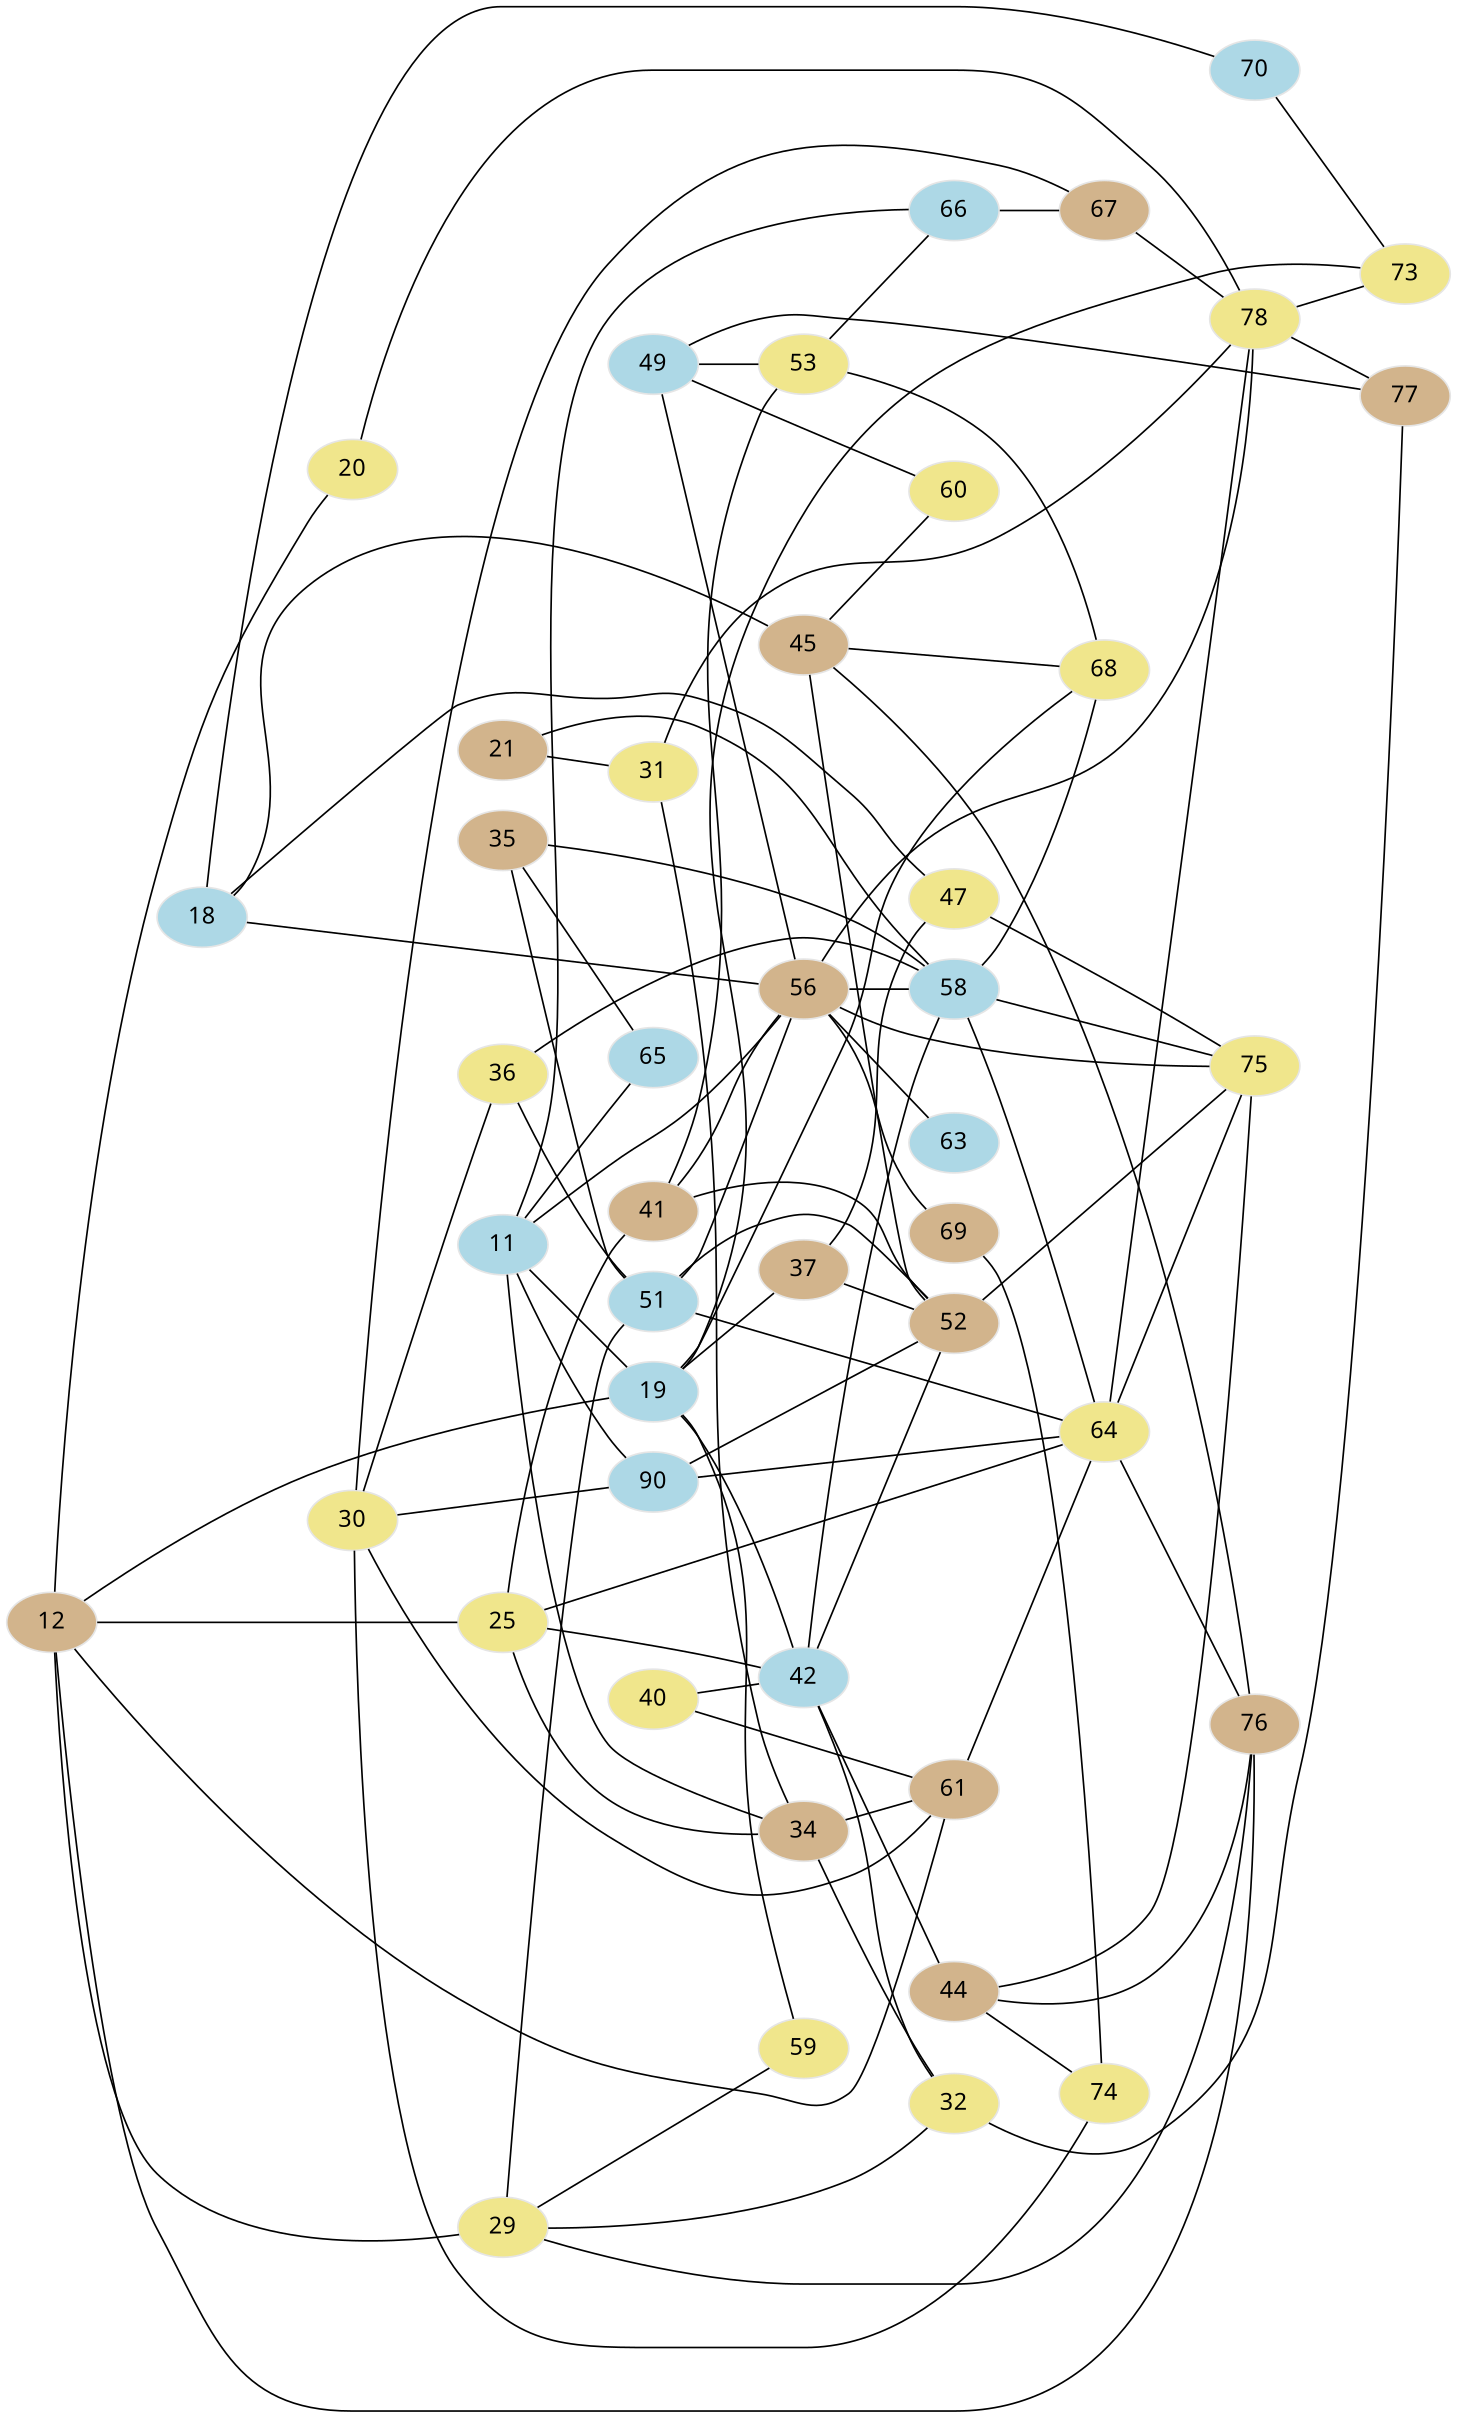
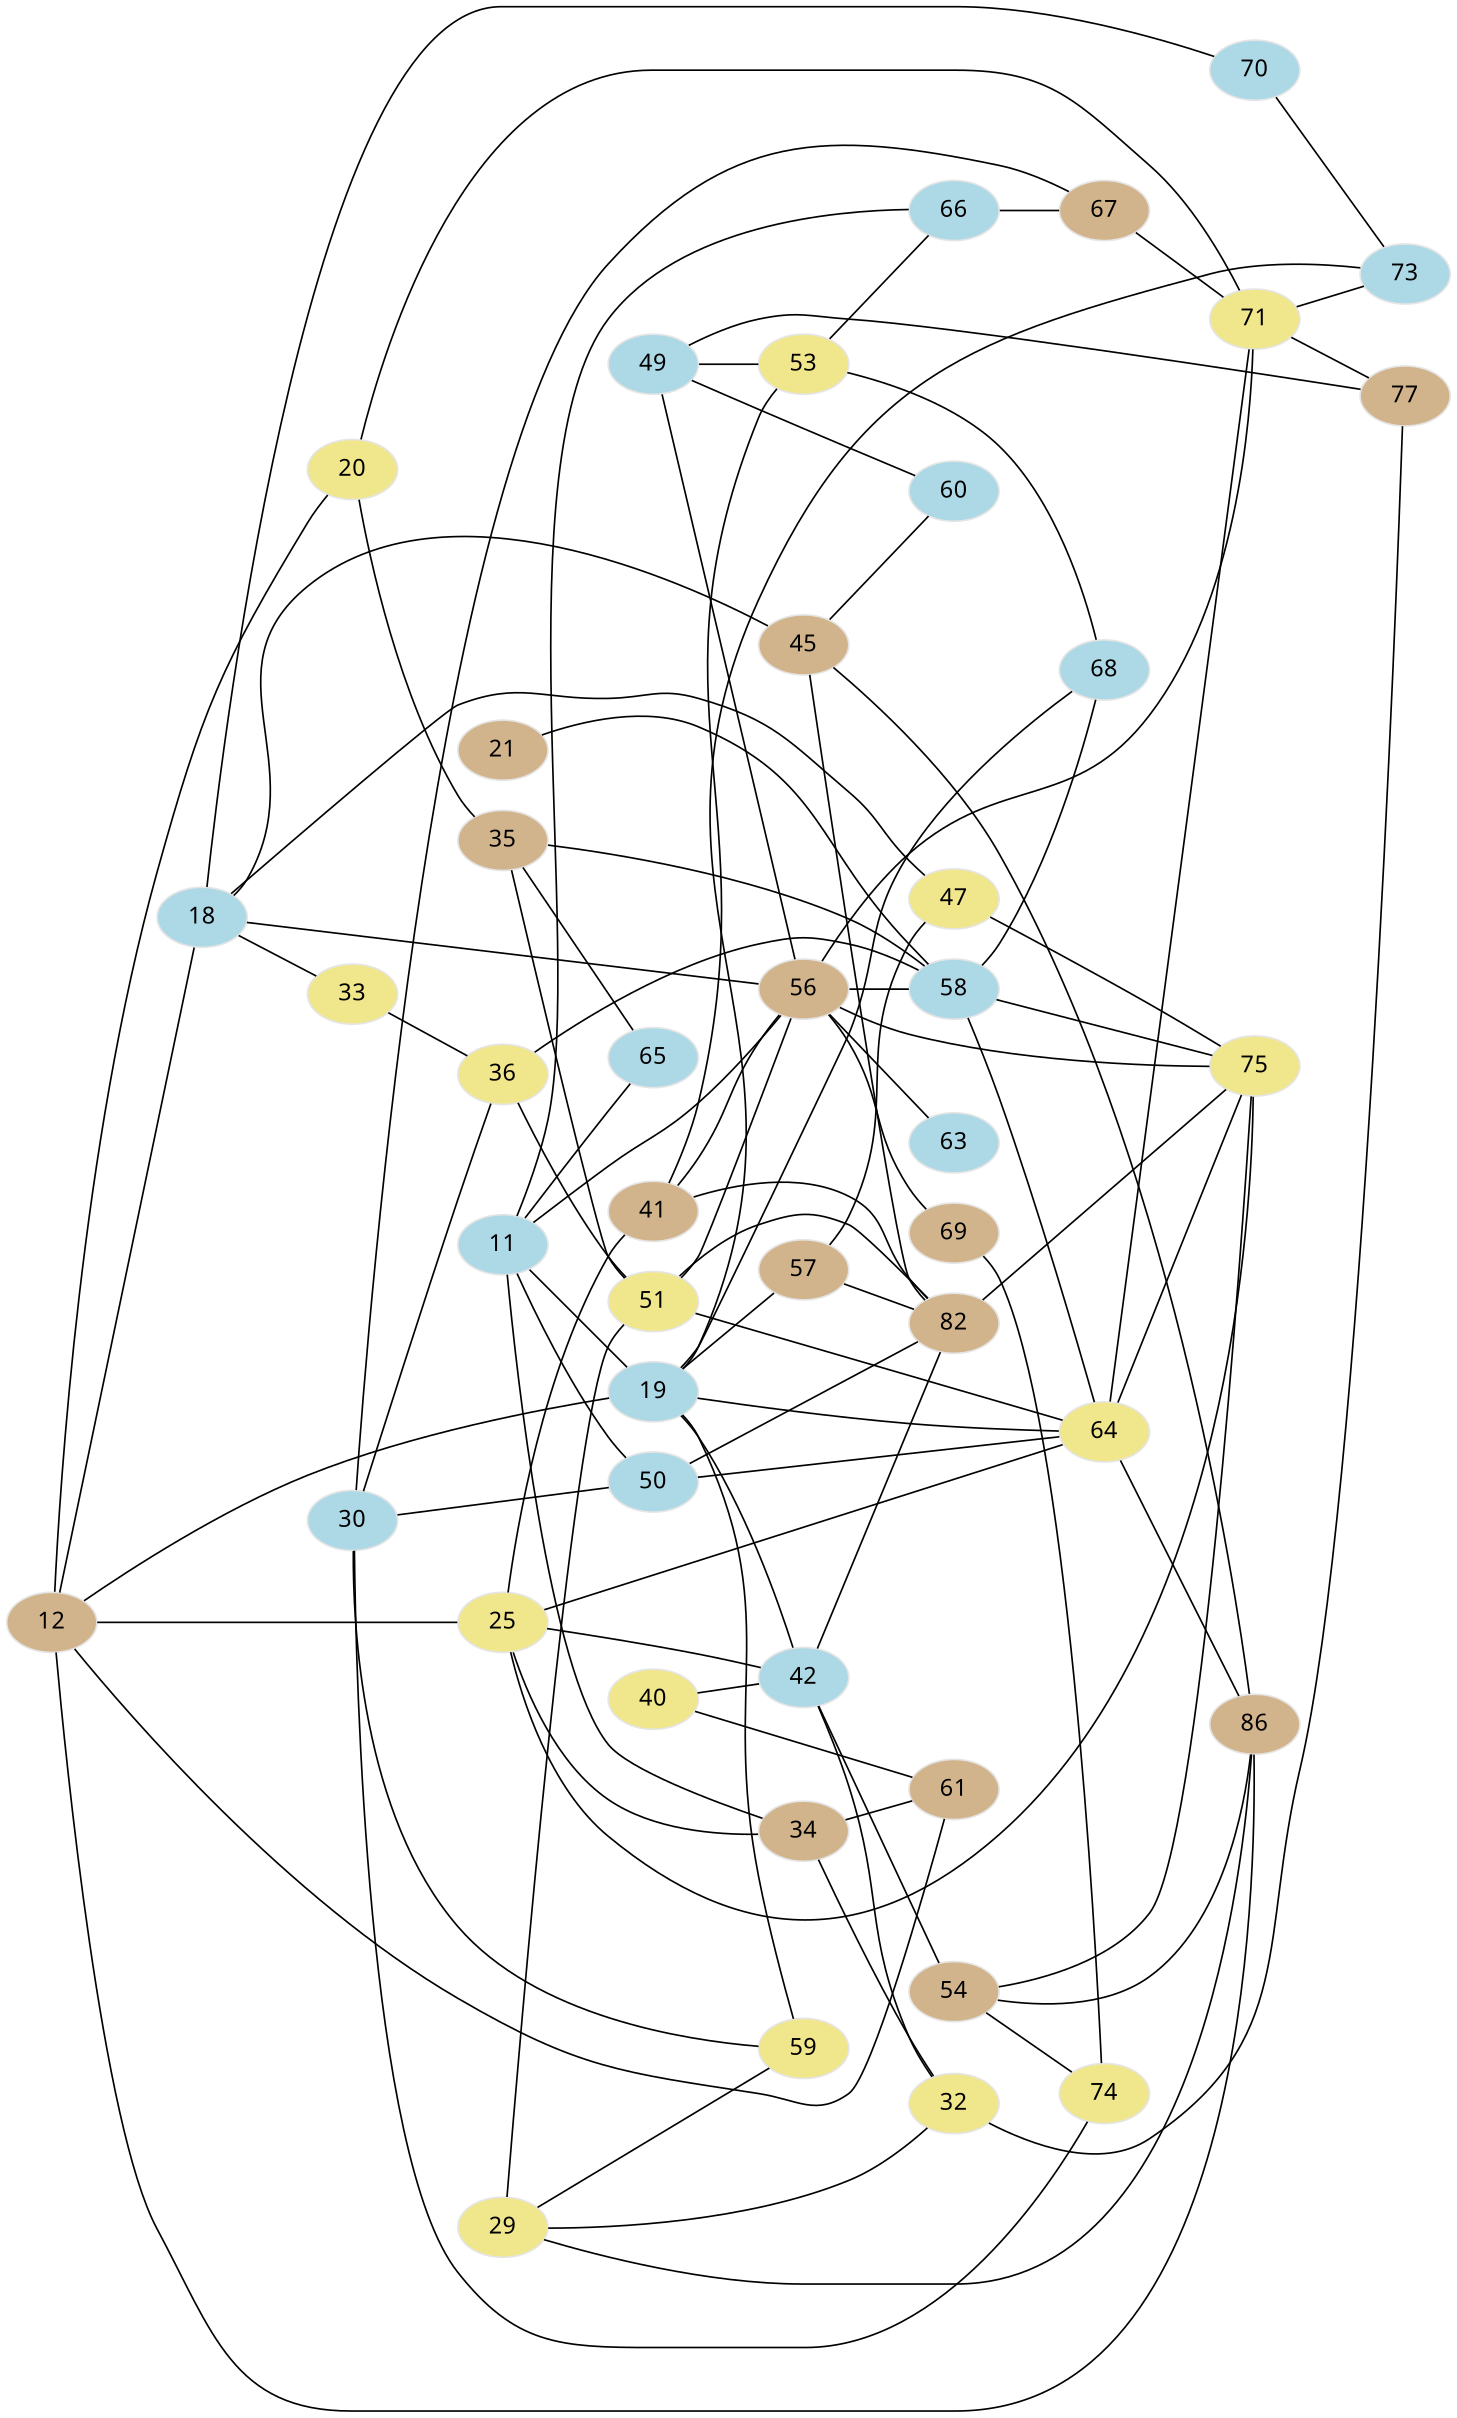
(1405, 274) -> (1405, 274)
(1255, 319) -> (1255, 319)
(954, 491) -> (954, 491)
(954, 657) -> none
none -> (400, 665)
(1104, 670) -> (1104, 670)
(653, 772) -> none
none -> (353, 994)
(804, 1270) -> (804, 1270)
(653, 1302) -> (653, 1302)
(954, 1323) -> (954, 1323)
(856, 1329) -> none
(653, 1482) -> (653, 1482)
(353, 1520) -> (353, 1520)
(1029, 1611) -> (878, 1421)
(1255, 1724) -> (1255, 1724)
none -> (1051, 1777)
(600, 1831) -> (439, 1900)
(954, 1992) -> (954, 1992)
(144, 2154) -> (127, 1270)
